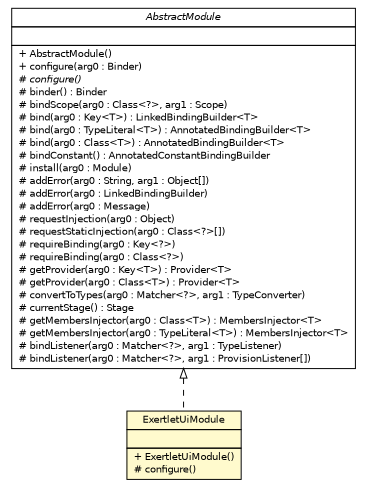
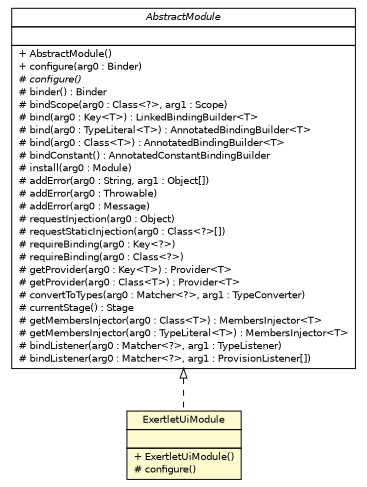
(113, 194) -> (88, 194)
